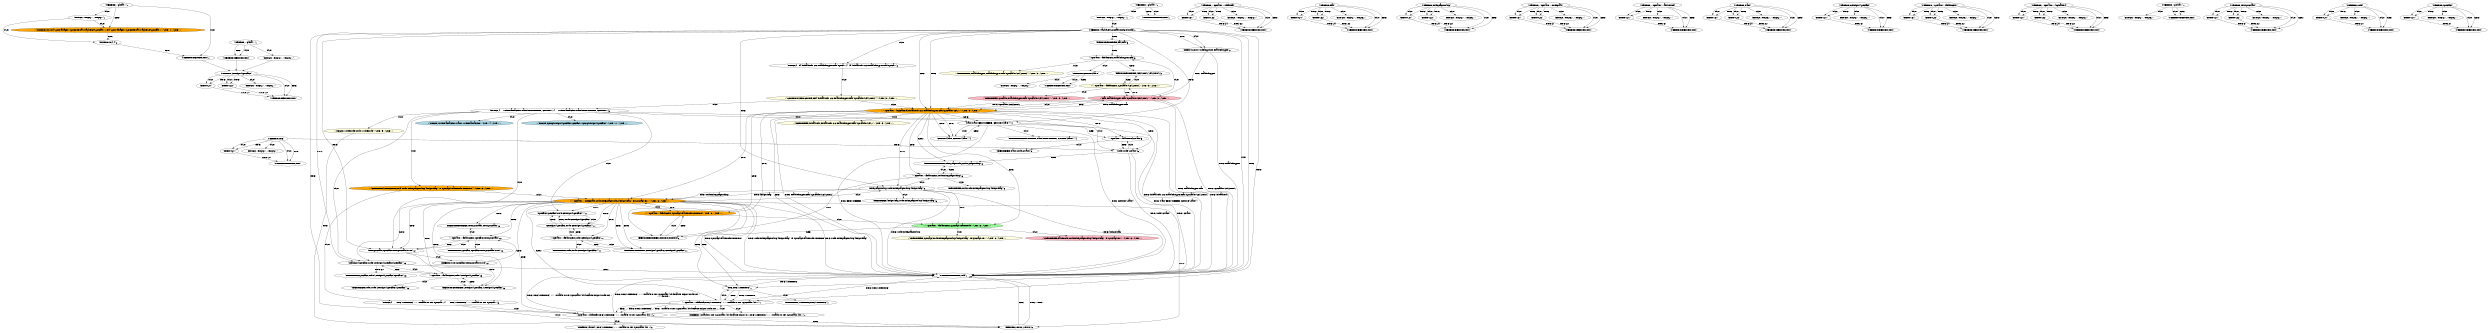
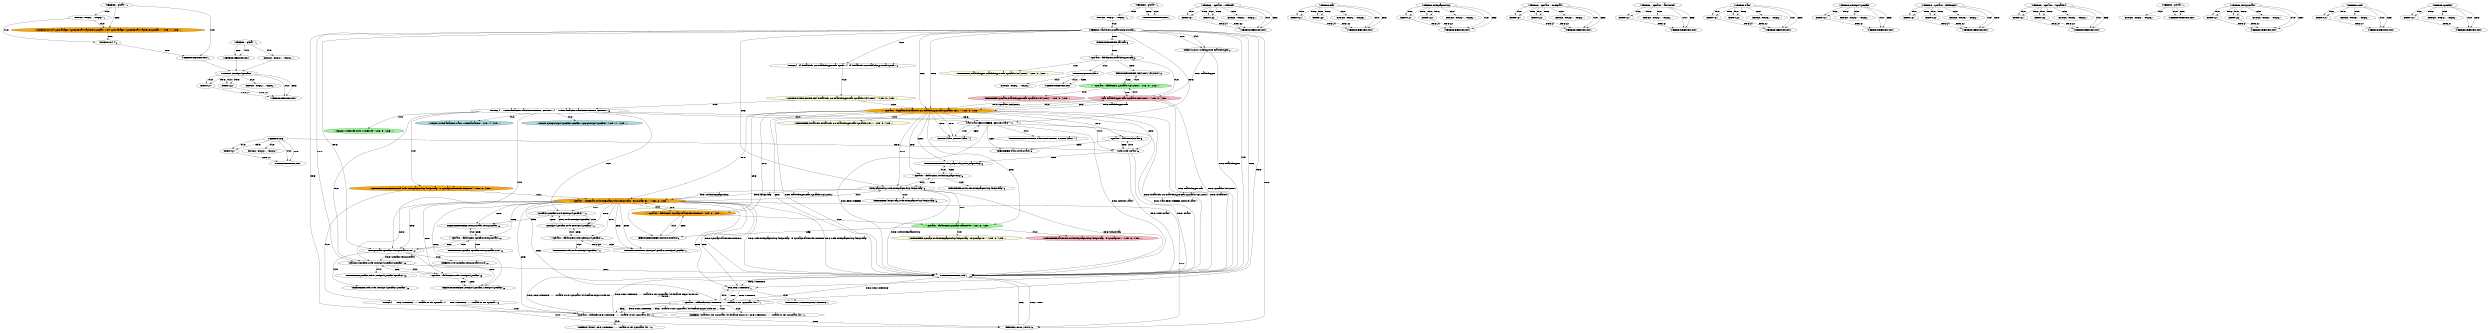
(1125, 86) -> (1125, 86)
(1135, 92) -> (1135, 92)
(1045, 124) -> (988, 140)
(364, 131) -> (364, 131)
(1079, 145) -> (1079, 145)
(800, 217) -> (926, 183)
none -> (522, 220)
(597, 244) -> (597, 244)
(513, 255) -> (476, 231)
none -> (385, 256)
(379, 269) -> (379, 269)
(831, 278) -> (838, 277)
(419, 282) -> (334, 265)
(464, 282) -> (464, 282)
(558, 323) -> (1264, 229)
